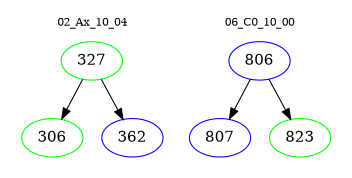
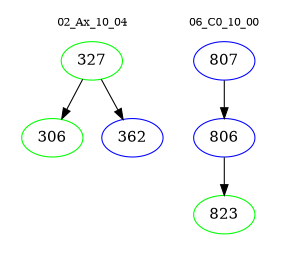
(242, 94) -> (224, 94)
